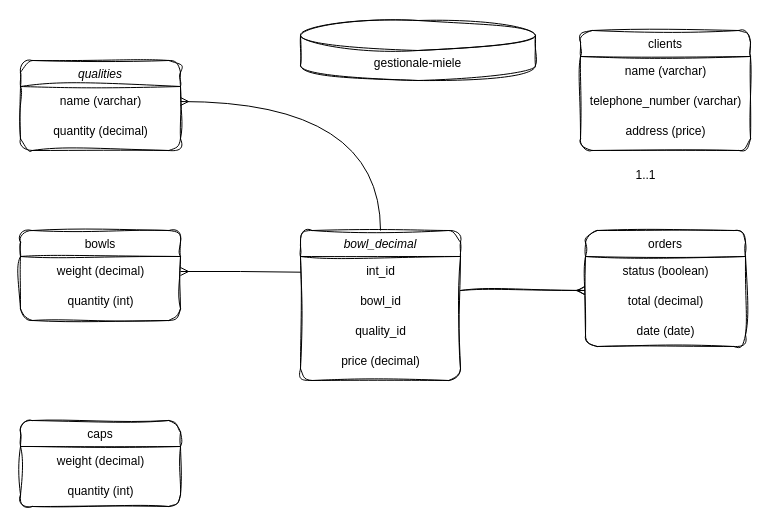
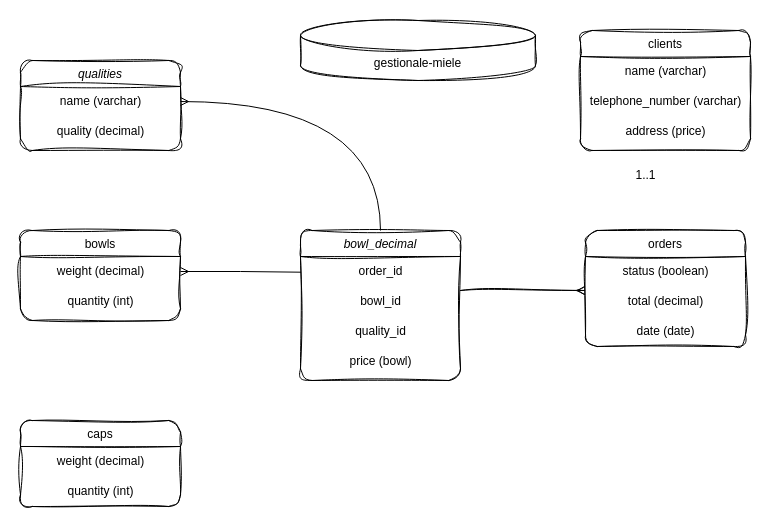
(101, 132) -> (101, 132)
(381, 272) -> (381, 272)
(381, 362) -> (381, 362)
